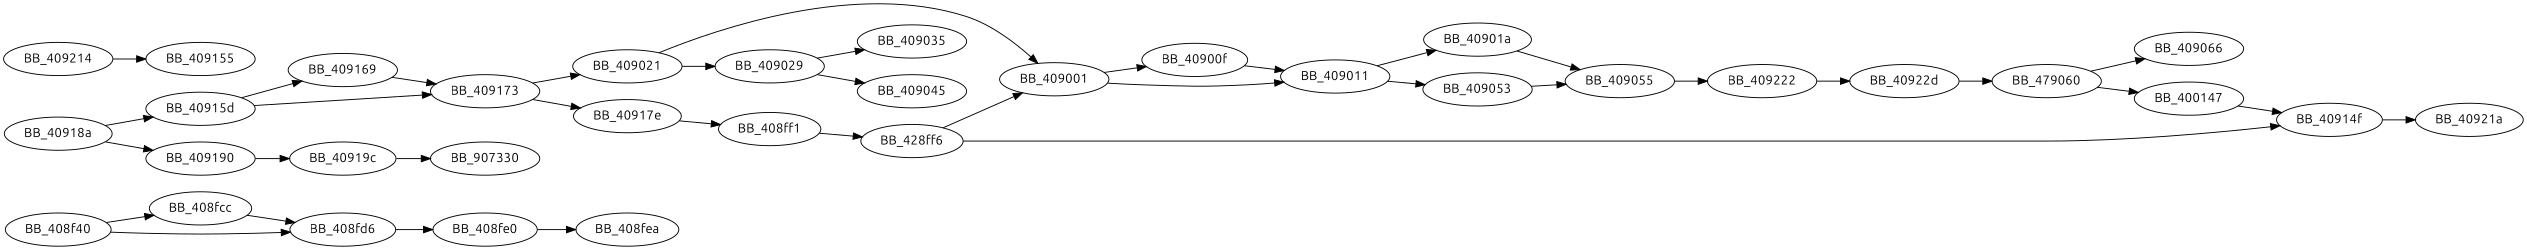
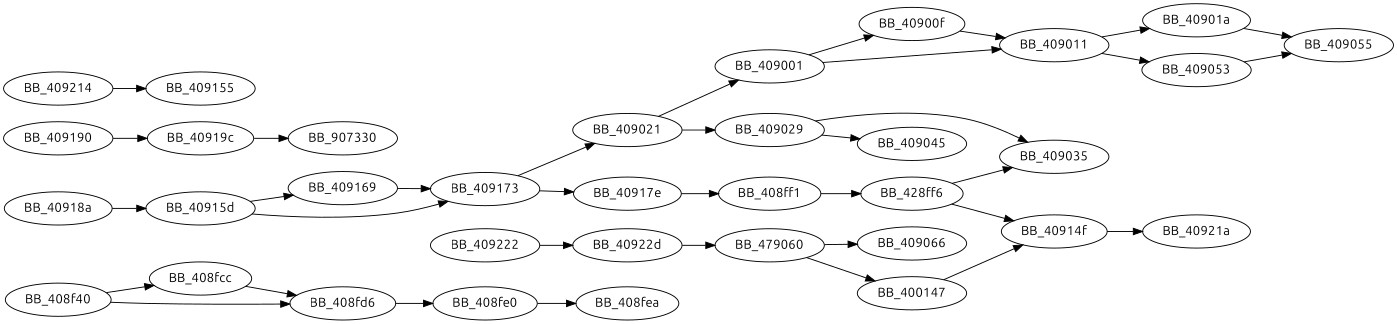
(1686, 81) -> none
(978, 112) -> (978, 177)
(125, 145) -> none
